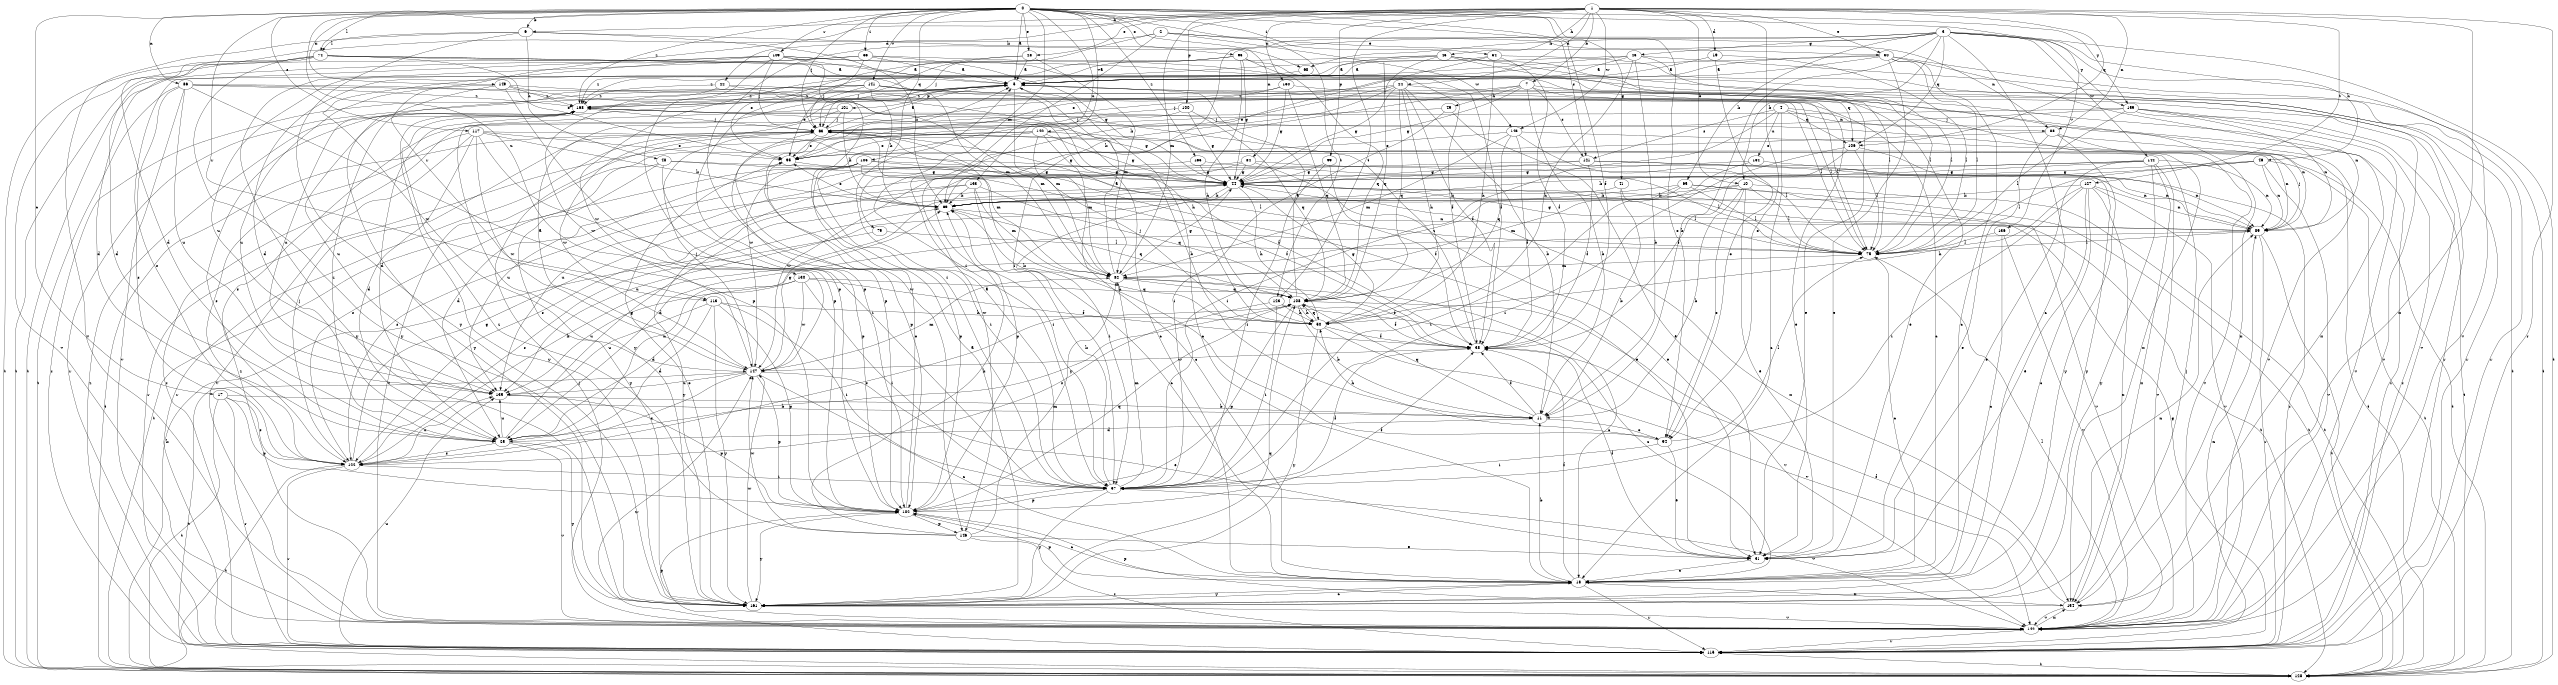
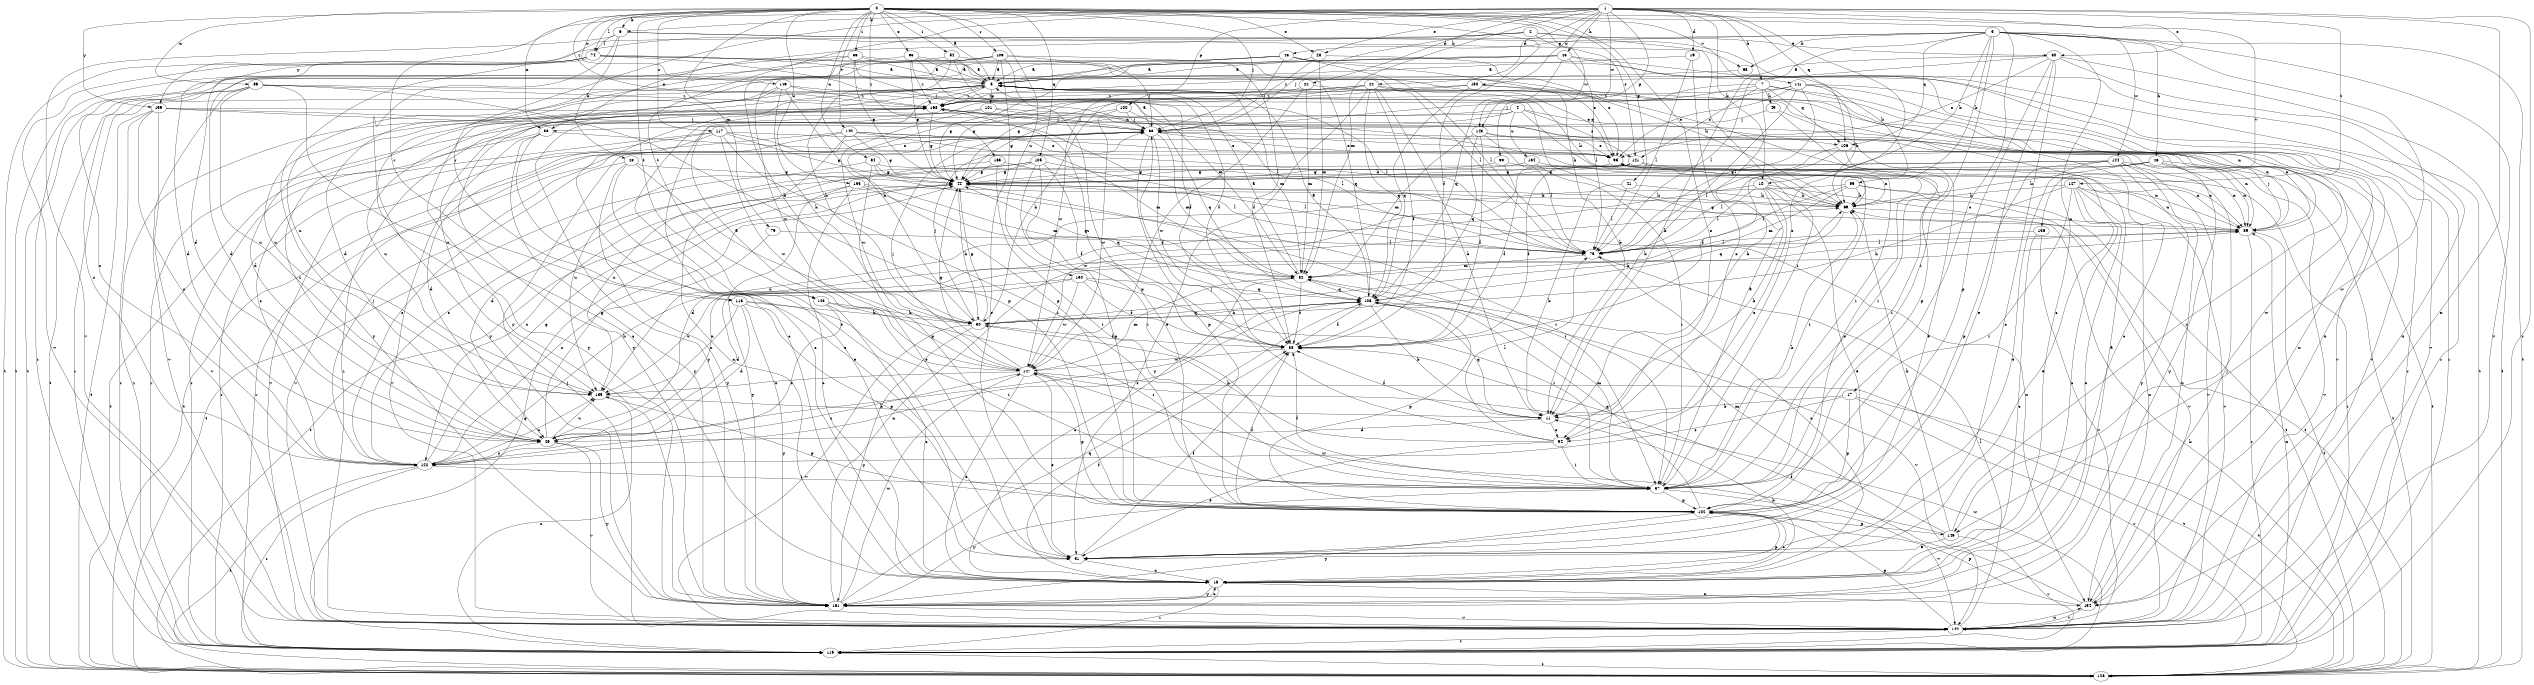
(890, 264) -> (1253, 436)
(1120, 290) -> (1212, 290)
